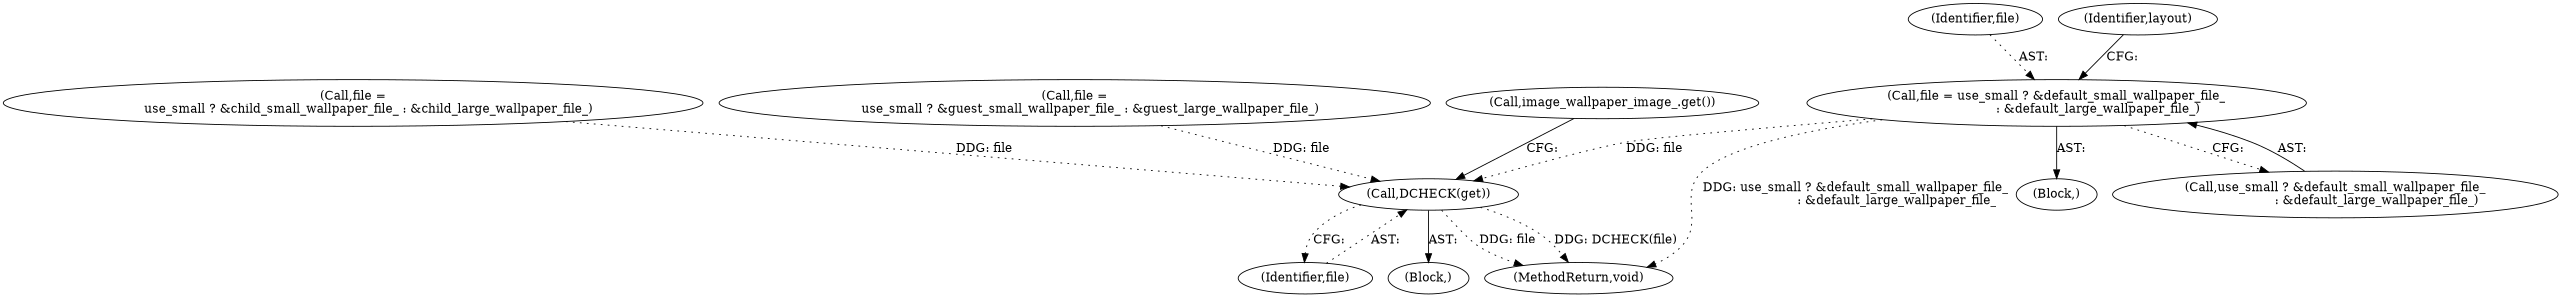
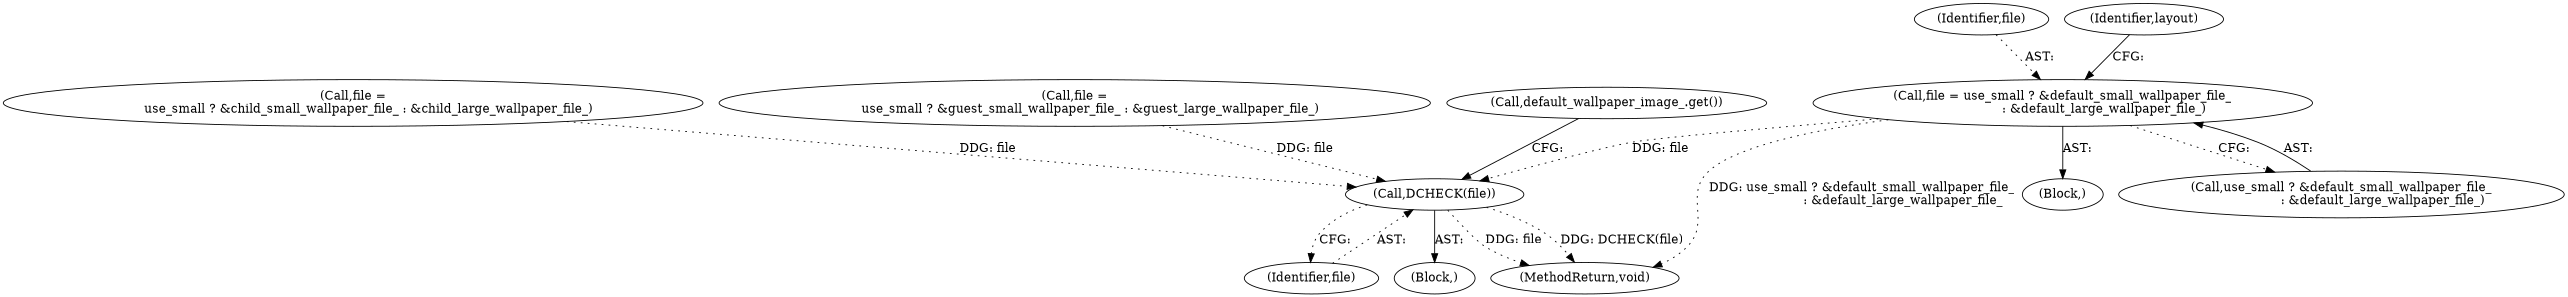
(1602, 103) -> (1607, 103)
(1429, 194) -> (1435, 194)
